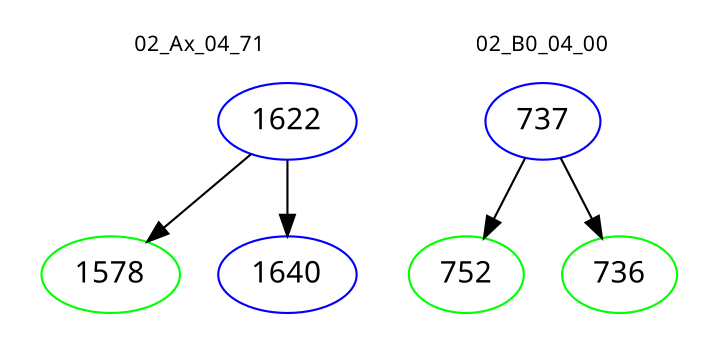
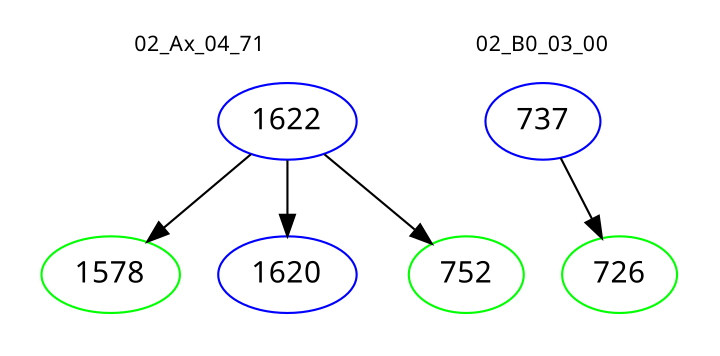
(543, 46) -> (543, 46)
(510, 188) -> (361, 184)
(287, 275) -> (287, 275)
(620, 275) -> (620, 275)
